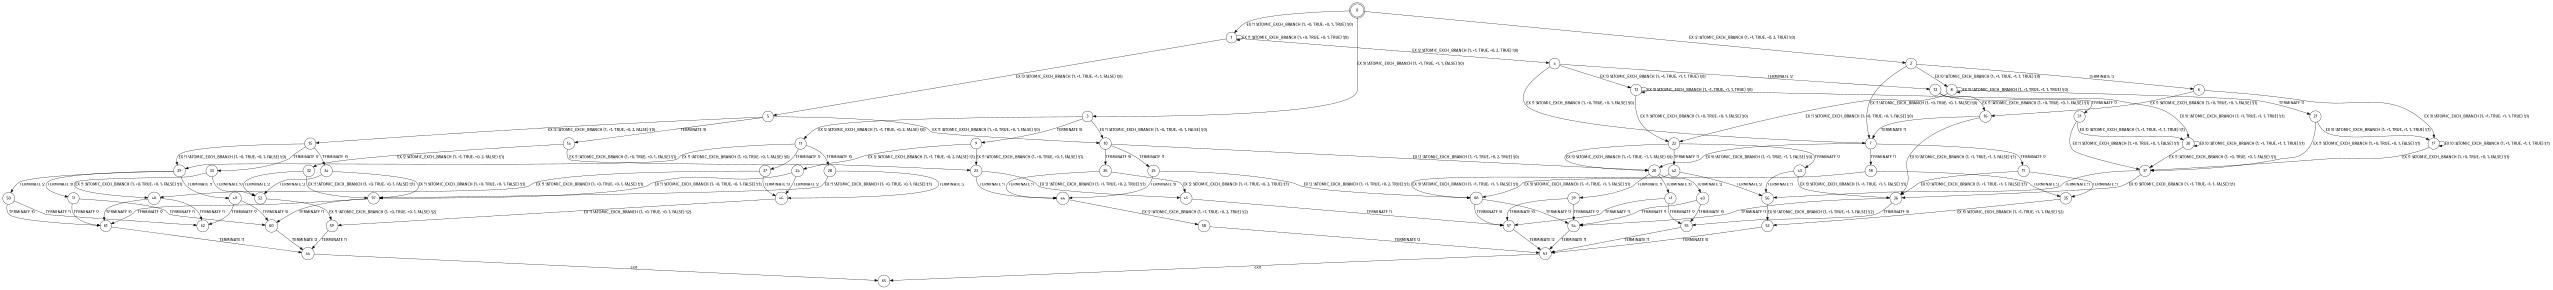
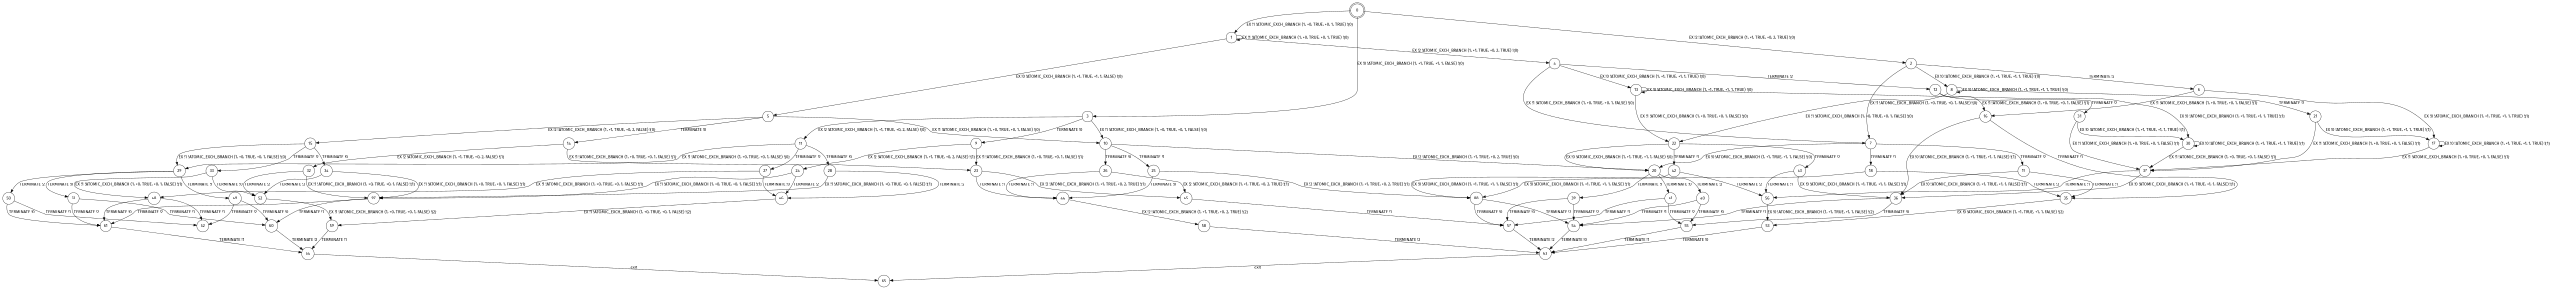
(1924, 119) -> (2191, 177)
(1574, 240) -> (1574, 240)
